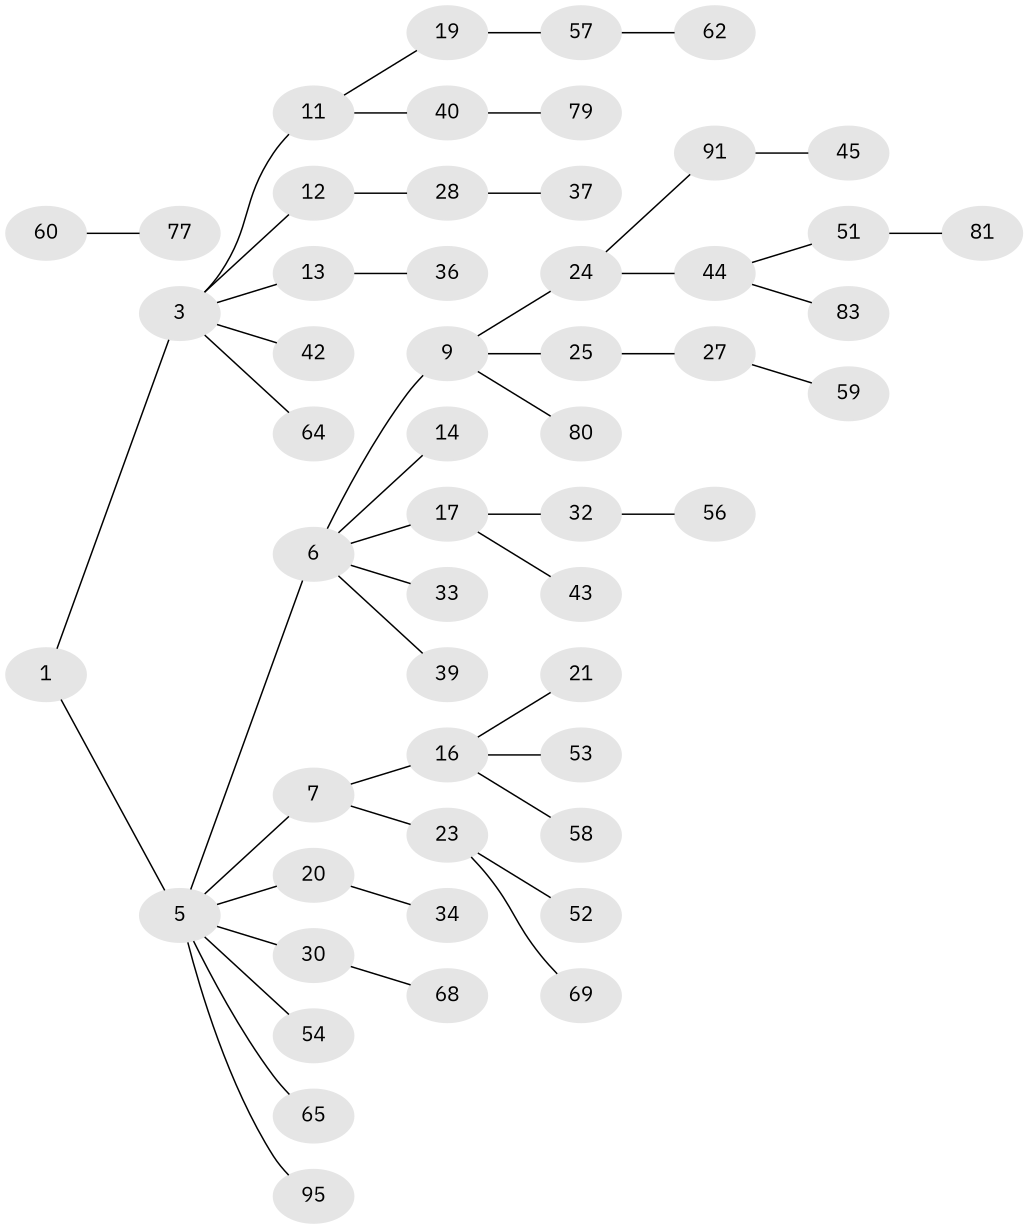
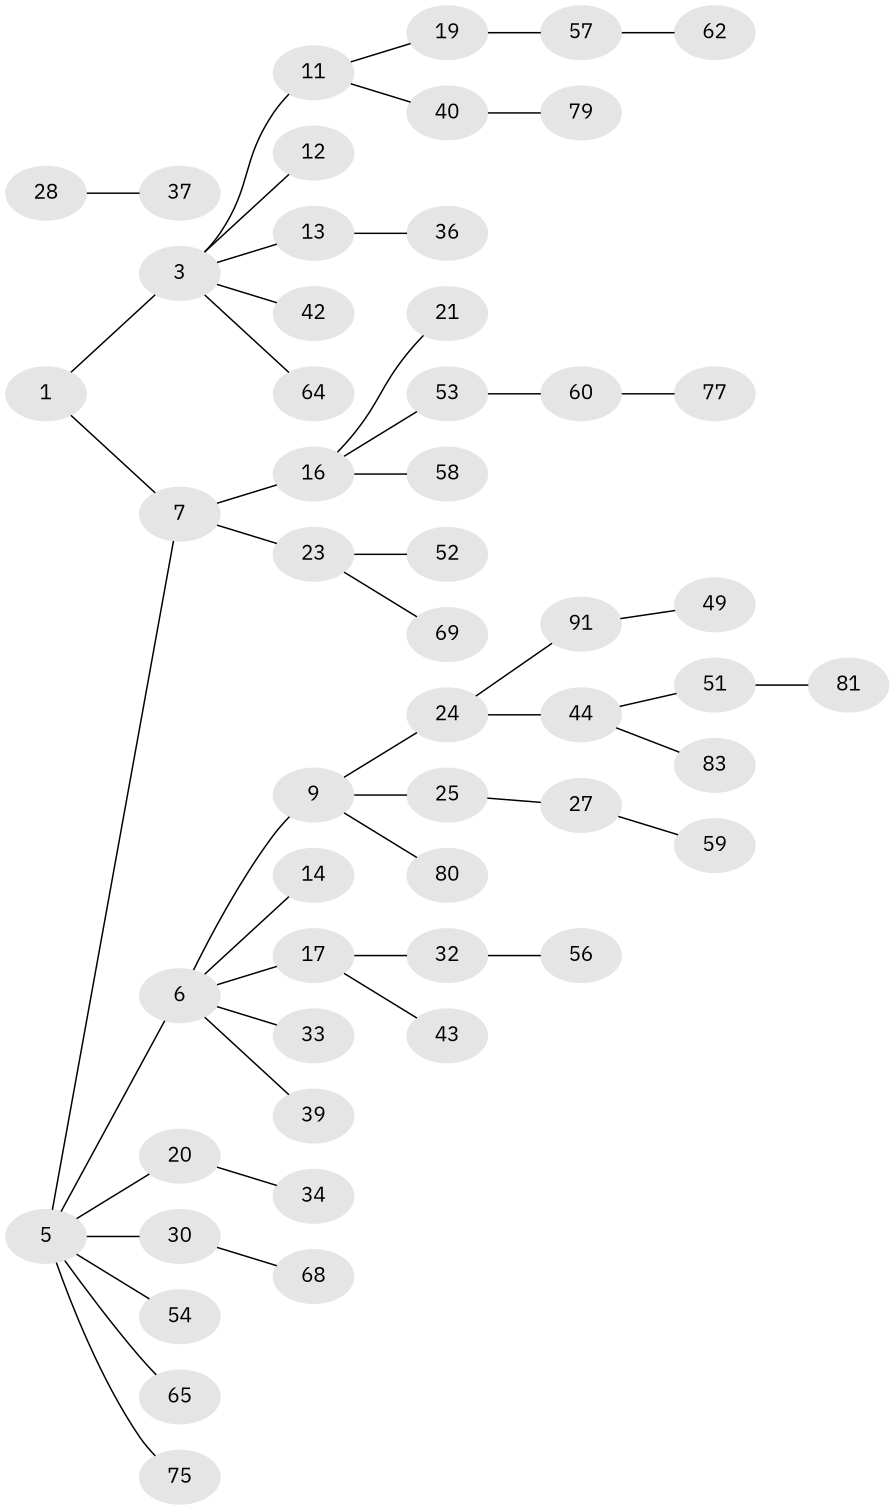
(849, 153) -> (715, 605)
(381, 193) -> none
none -> (514, 394)
(113, 795) -> (113, 454)
(314, 1196) -> (180, 1477)
